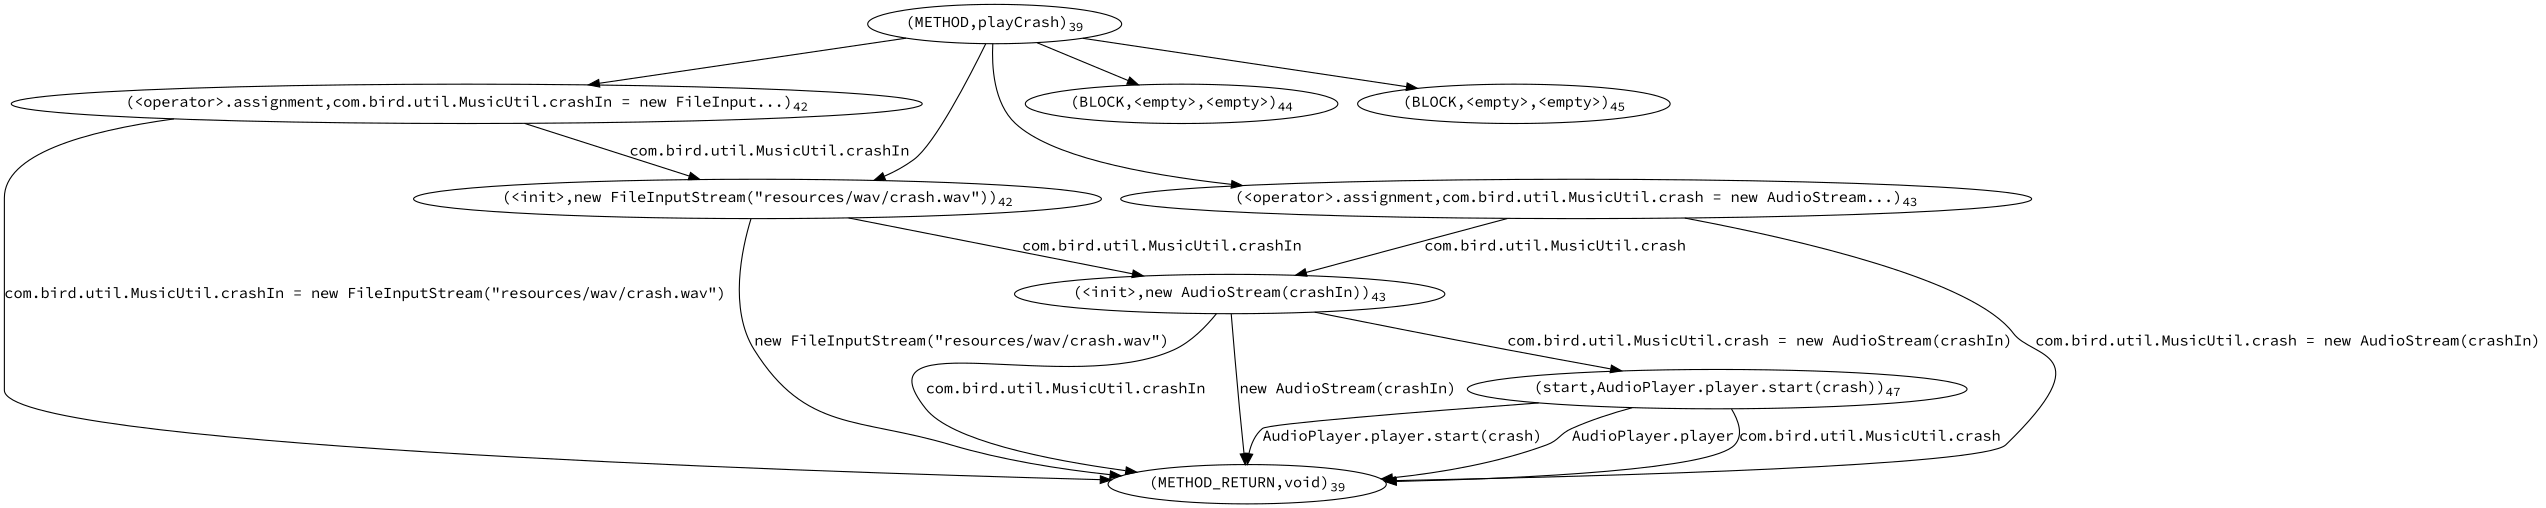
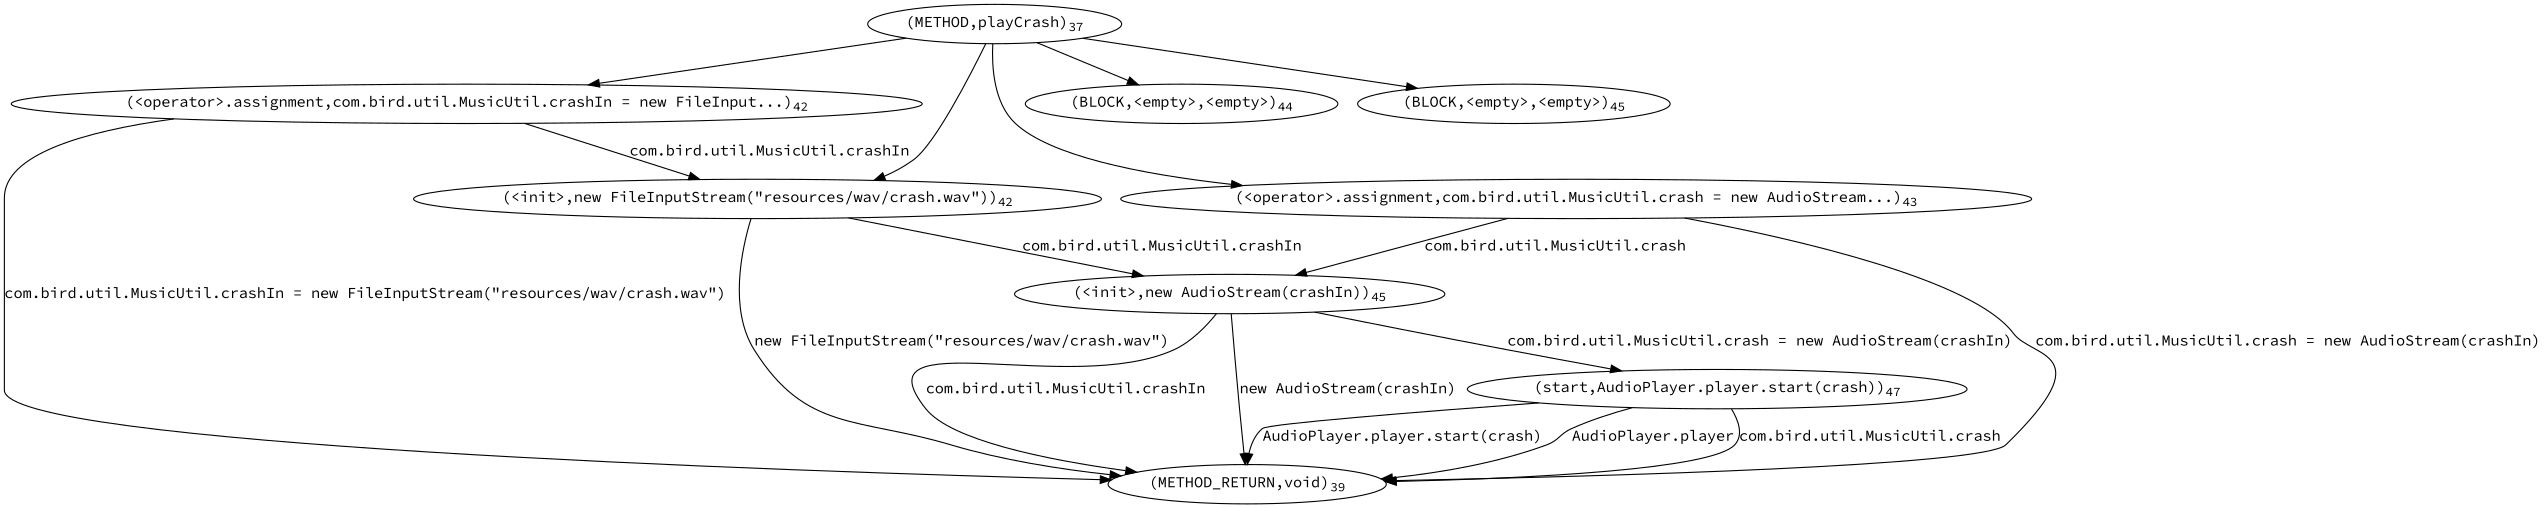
(1076, 22) -> (1076, 22)
(1379, 292) -> (1379, 292)
